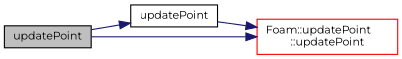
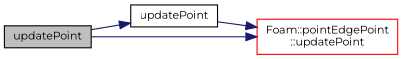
(327, 37) -> (327, 37)
